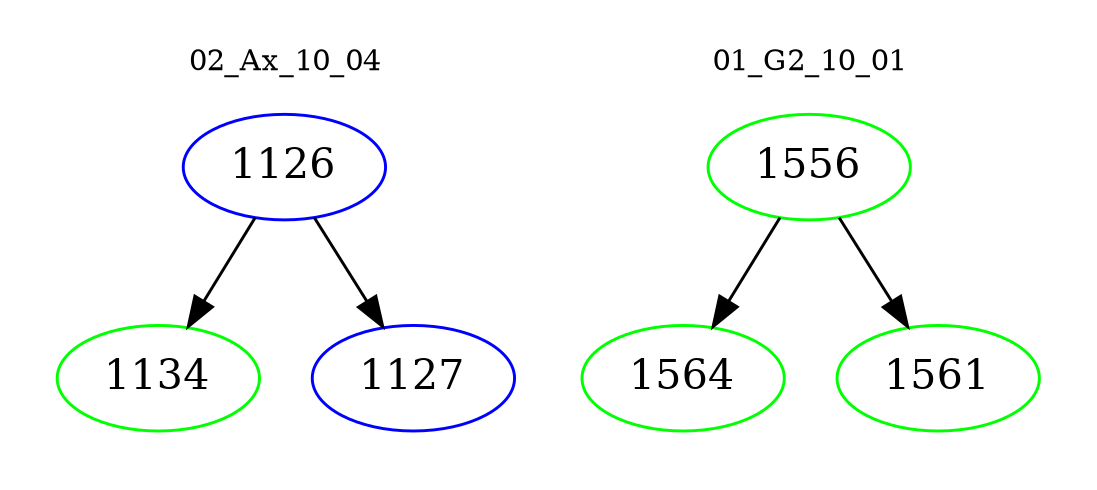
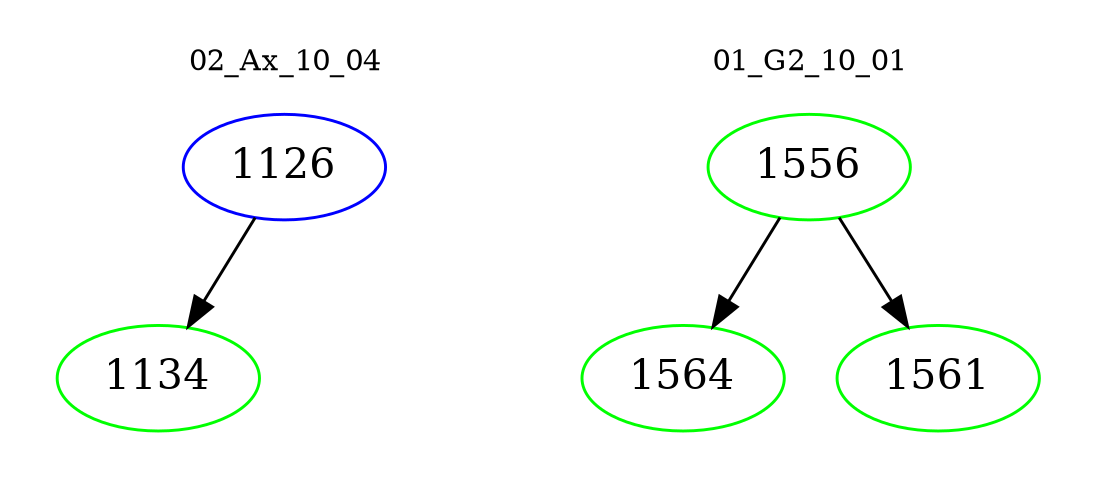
(413, 378) -> none
